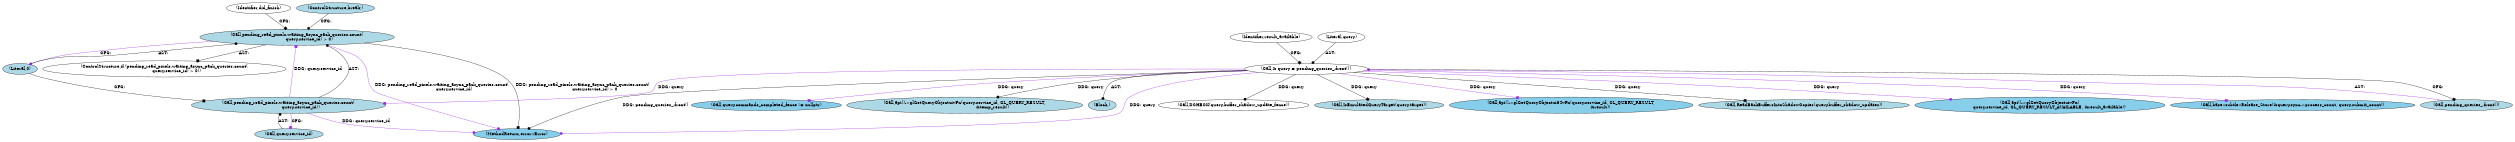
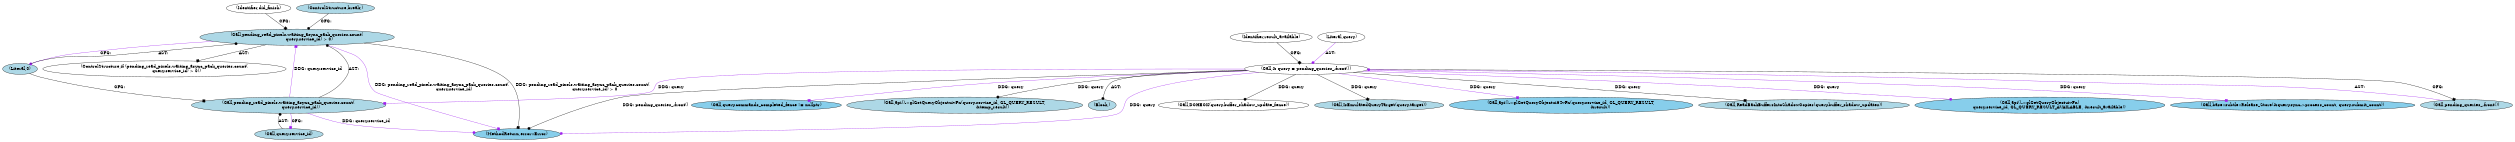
(1325, 52) -> (1325, 52)
